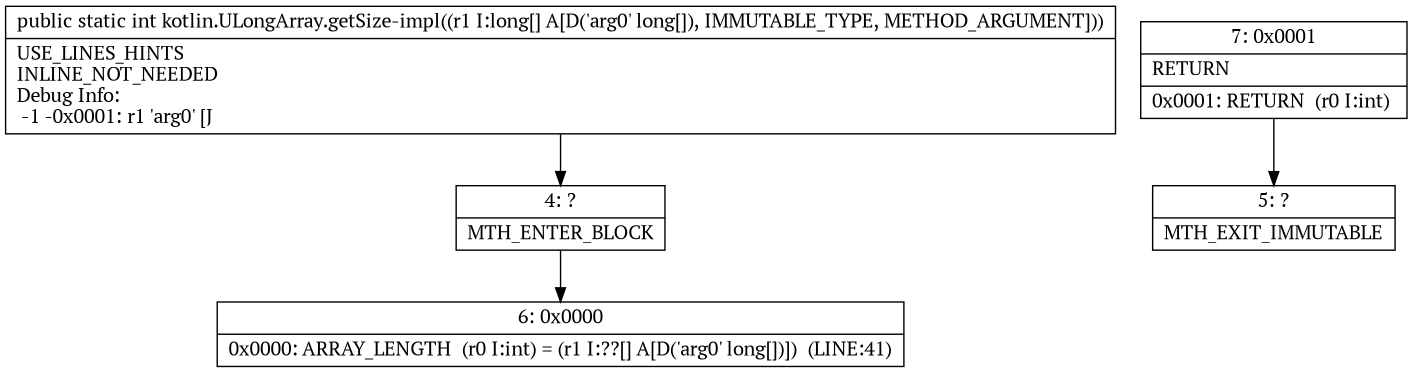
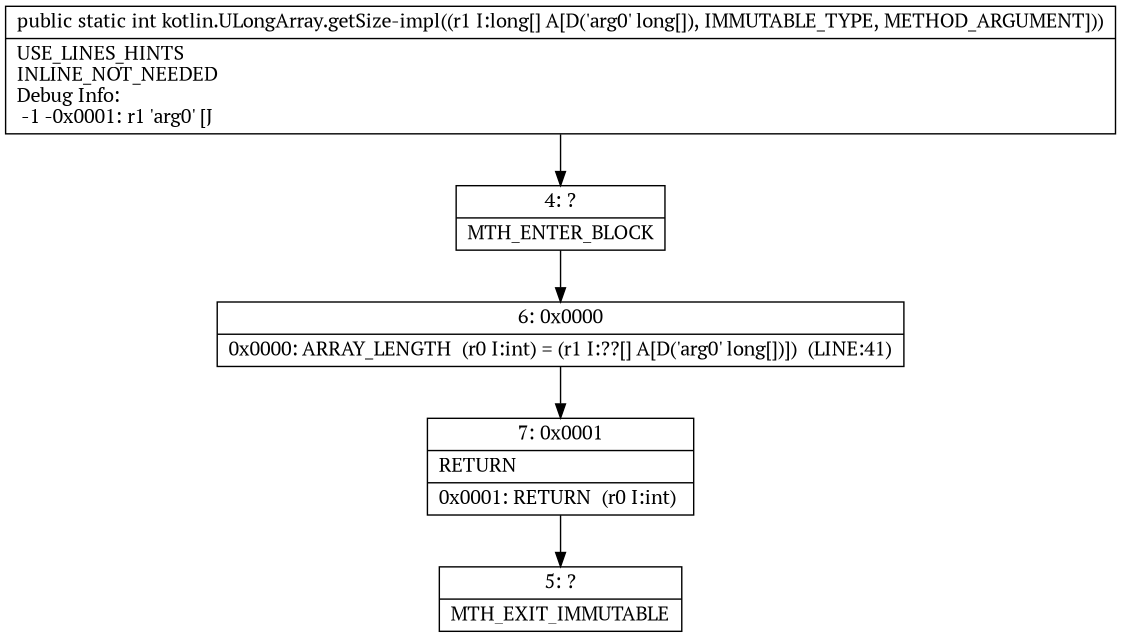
none -> (561, 385)
